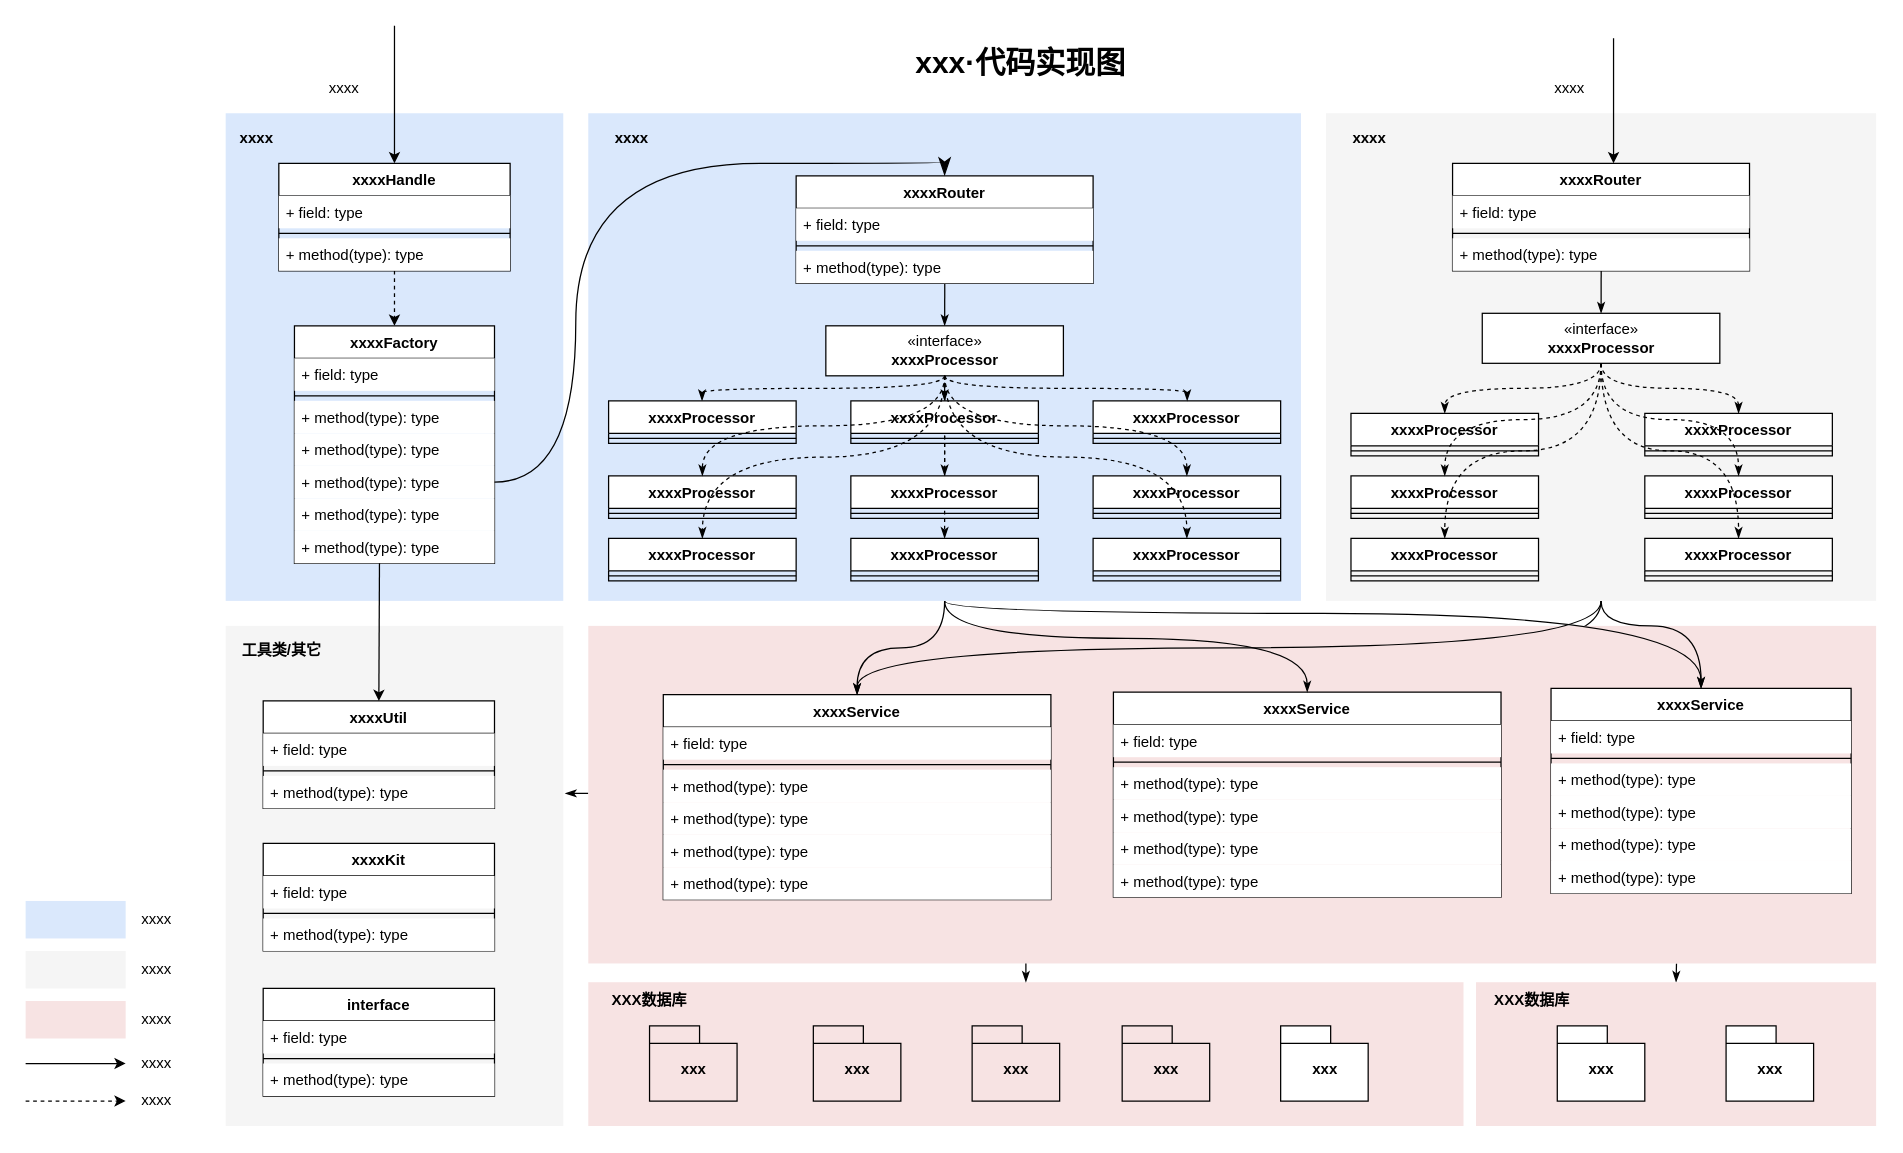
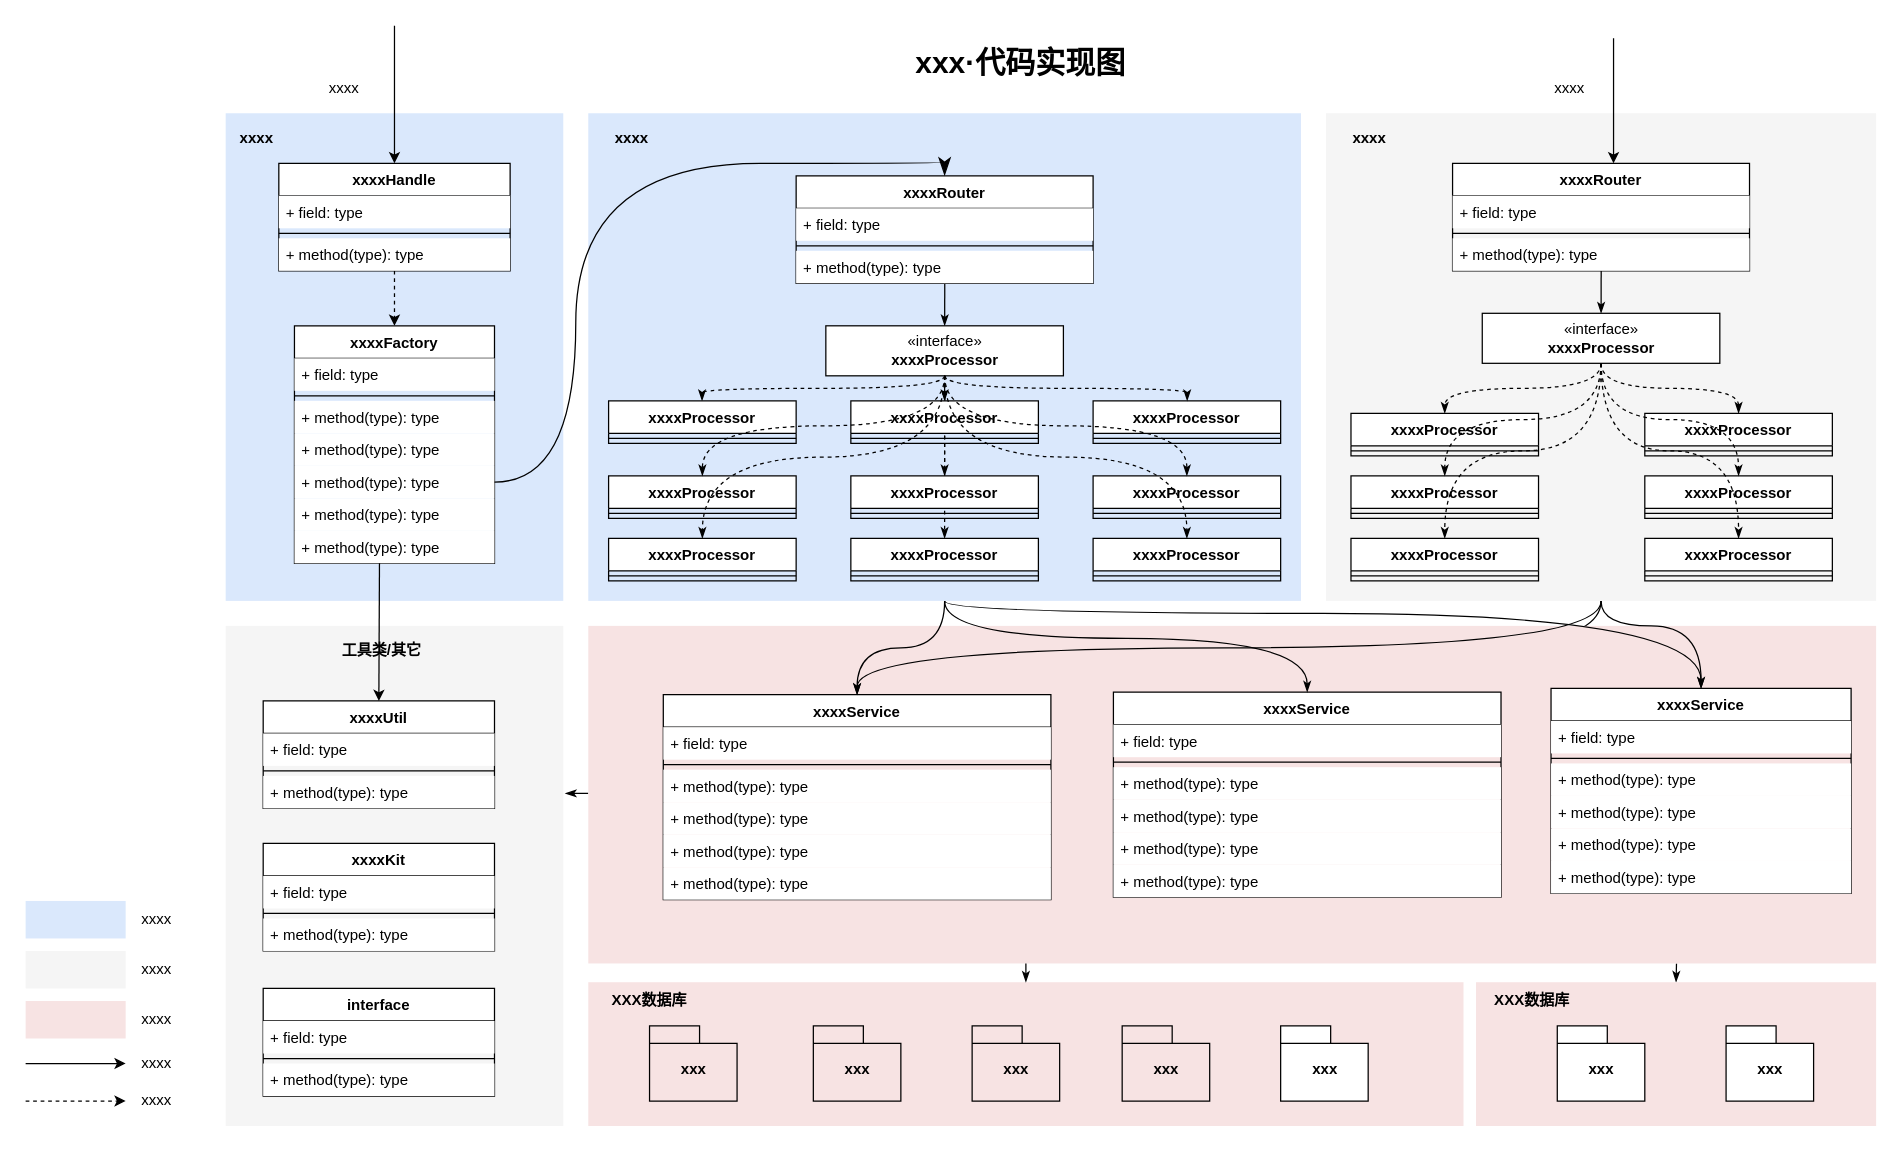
(282, 651) -> (382, 651)
